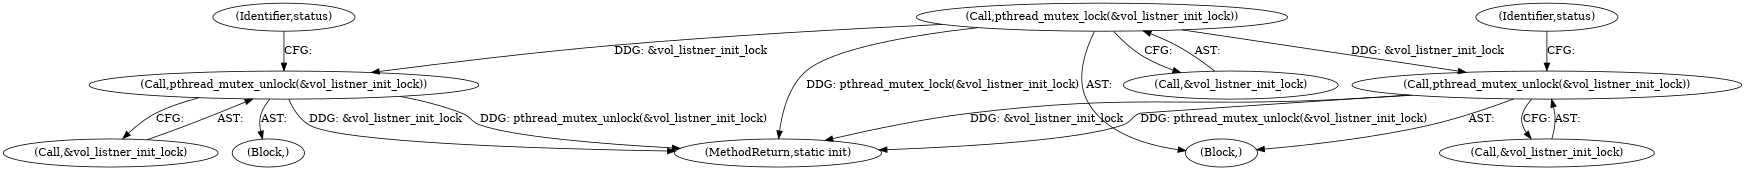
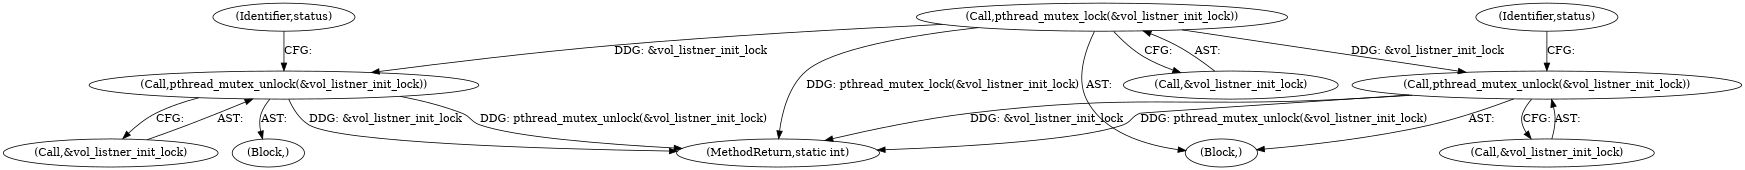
(778, 153) -> (778, 153)
